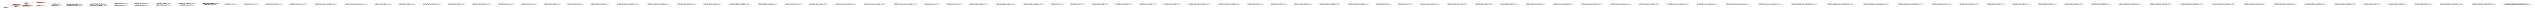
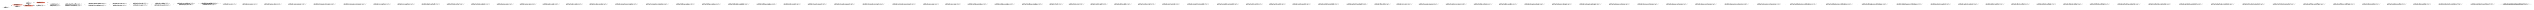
(41, 3) -> (41, 3)
(17, 5) -> (18, 5)
